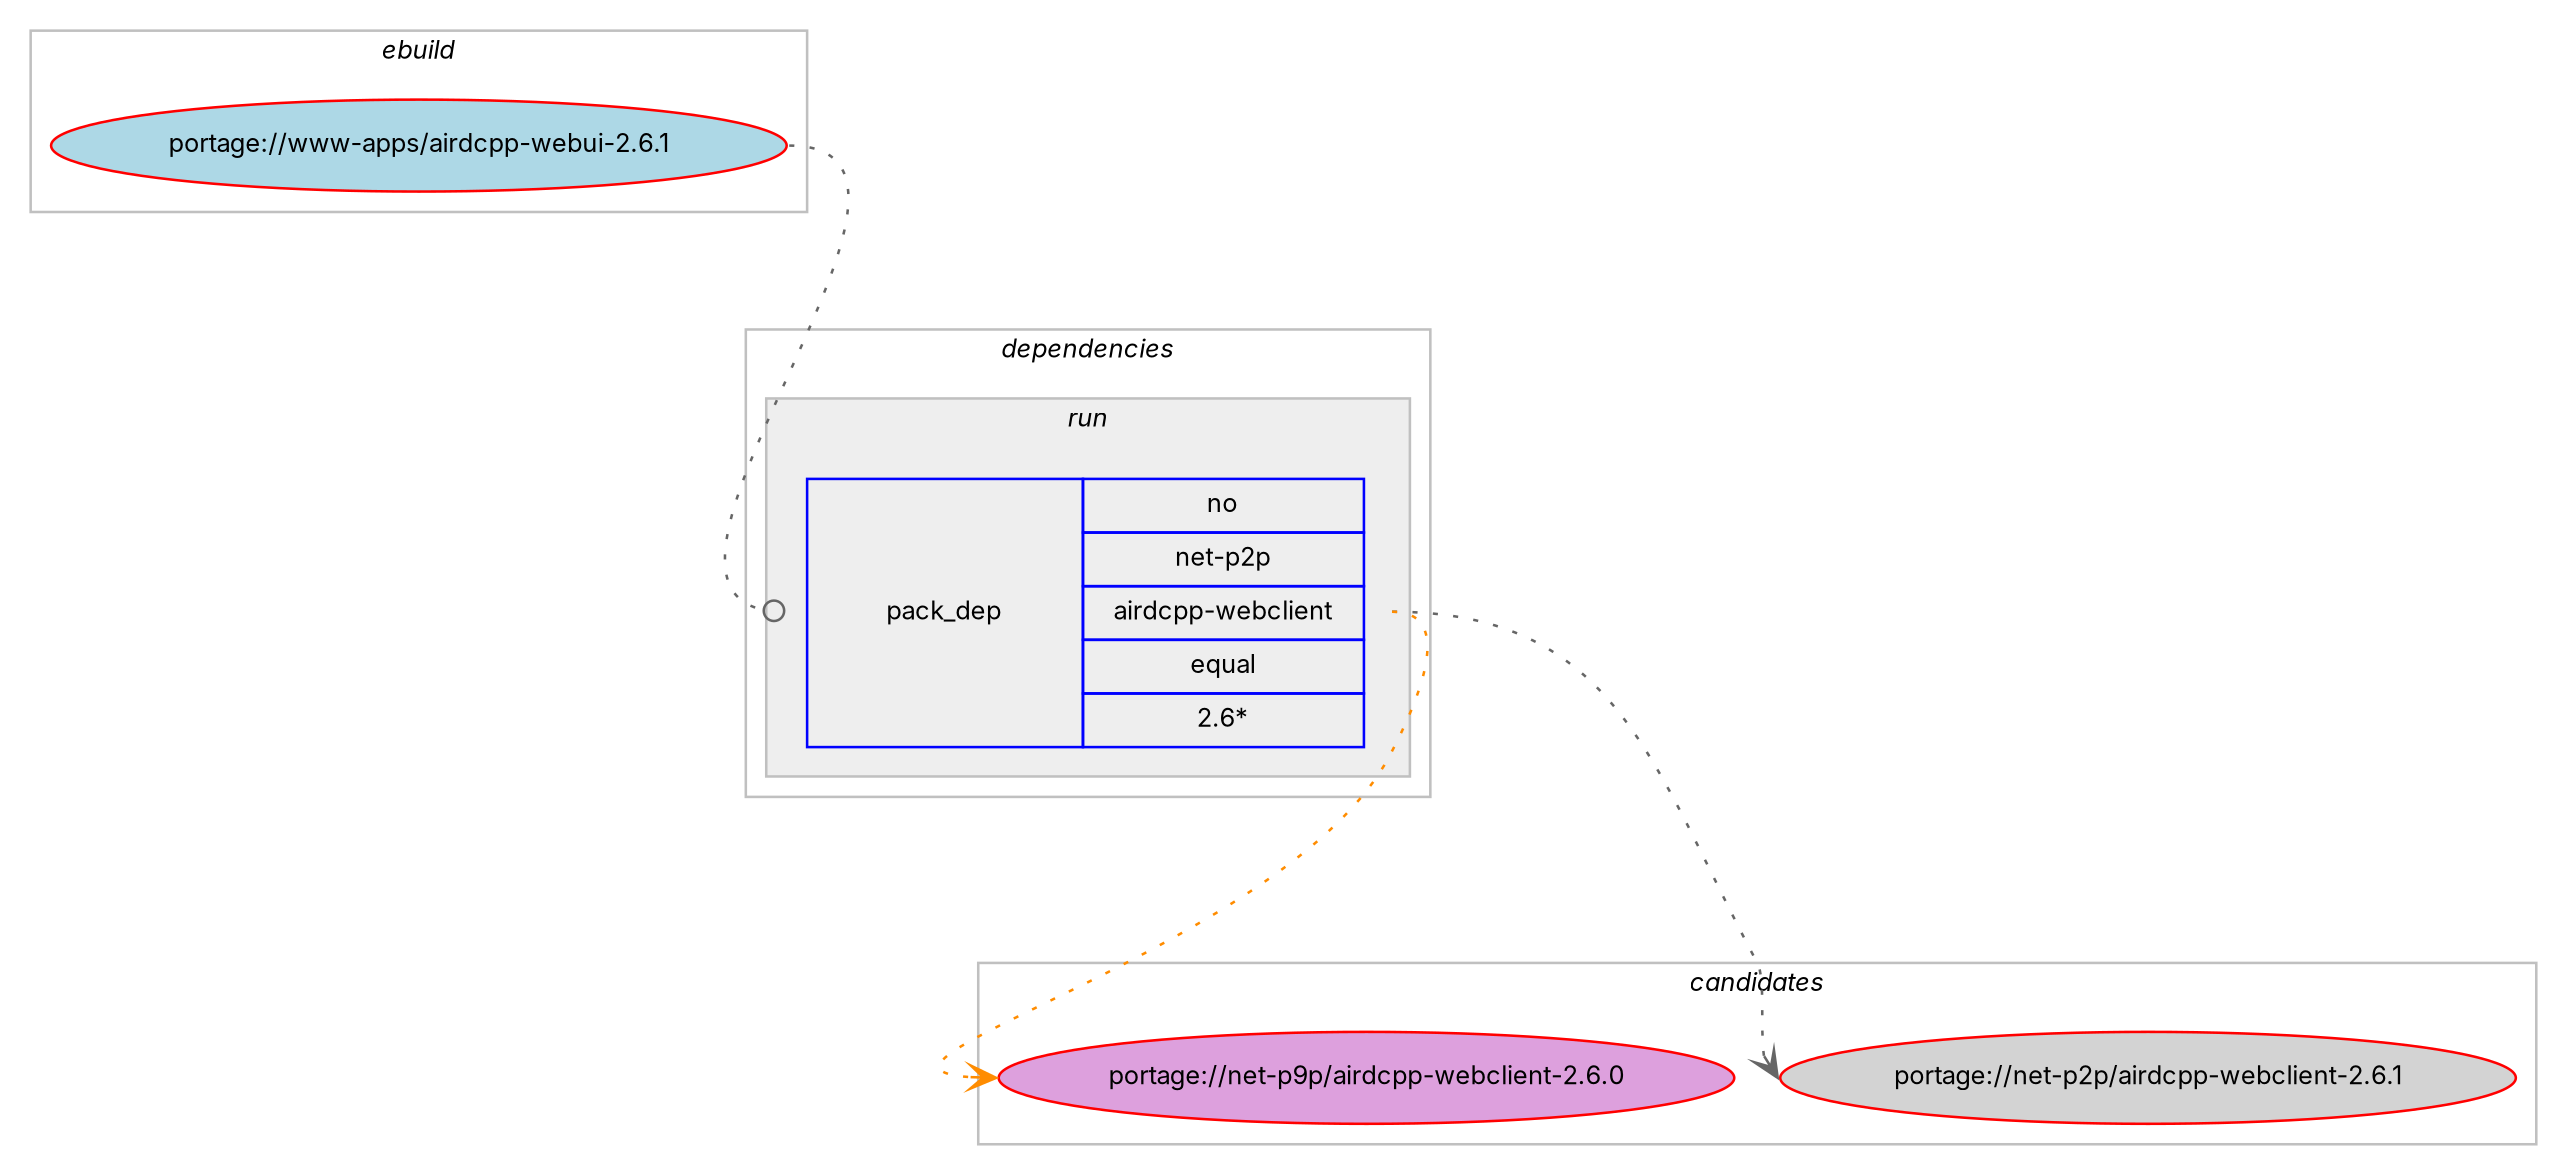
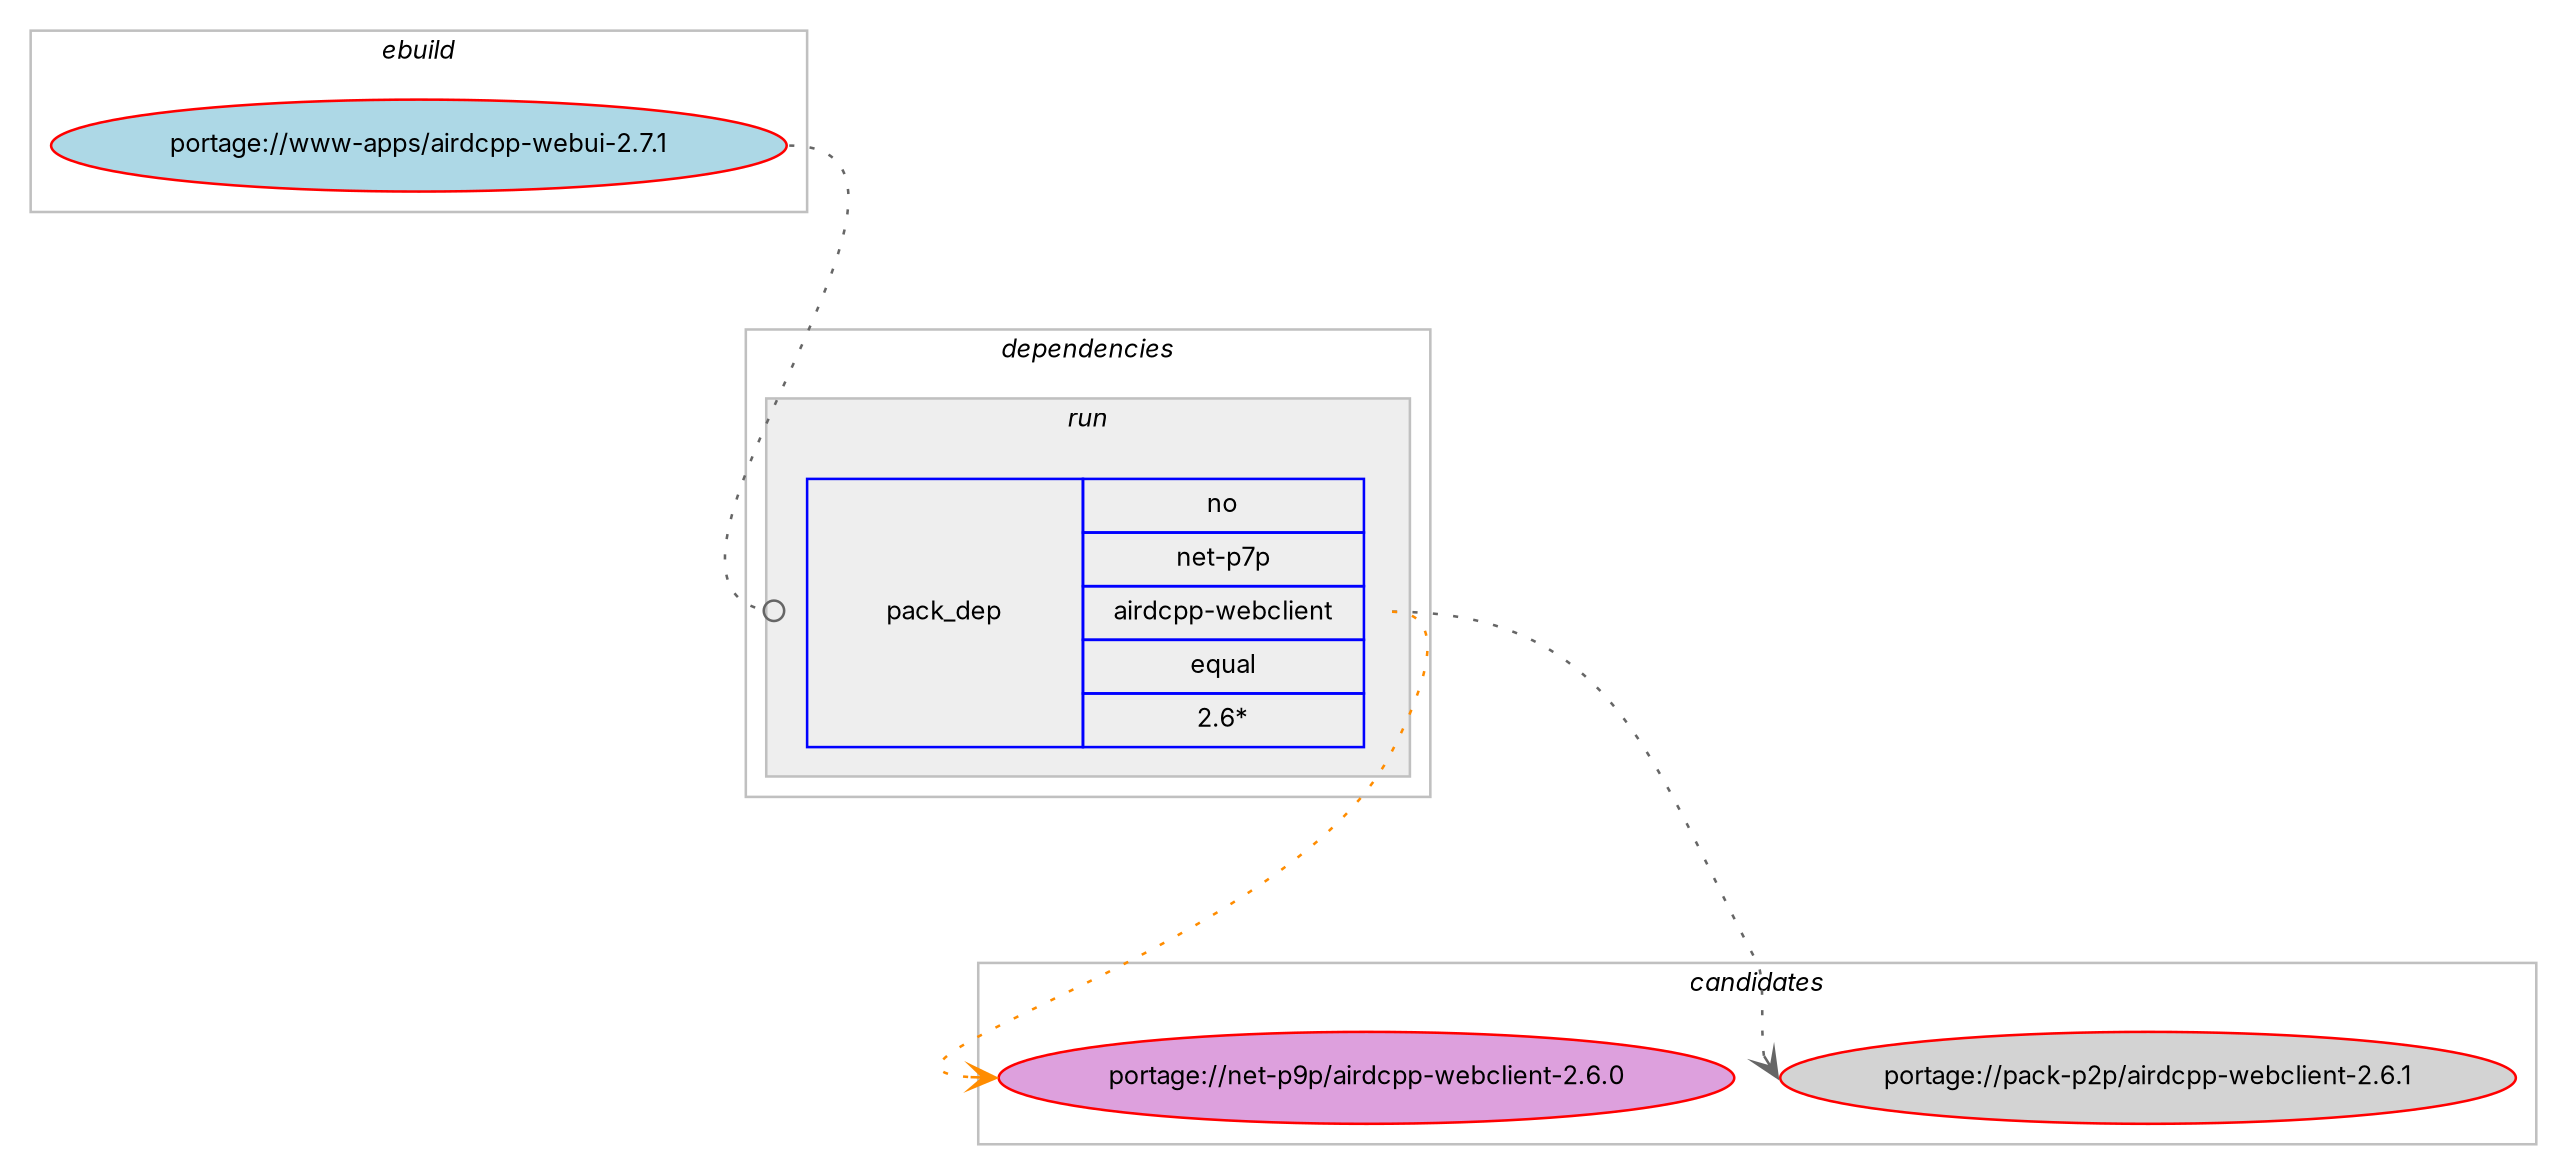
(419, 146) -> (419, 146)
(1223, 558) -> (1223, 558)
(2148, 1078) -> (2148, 1078)
